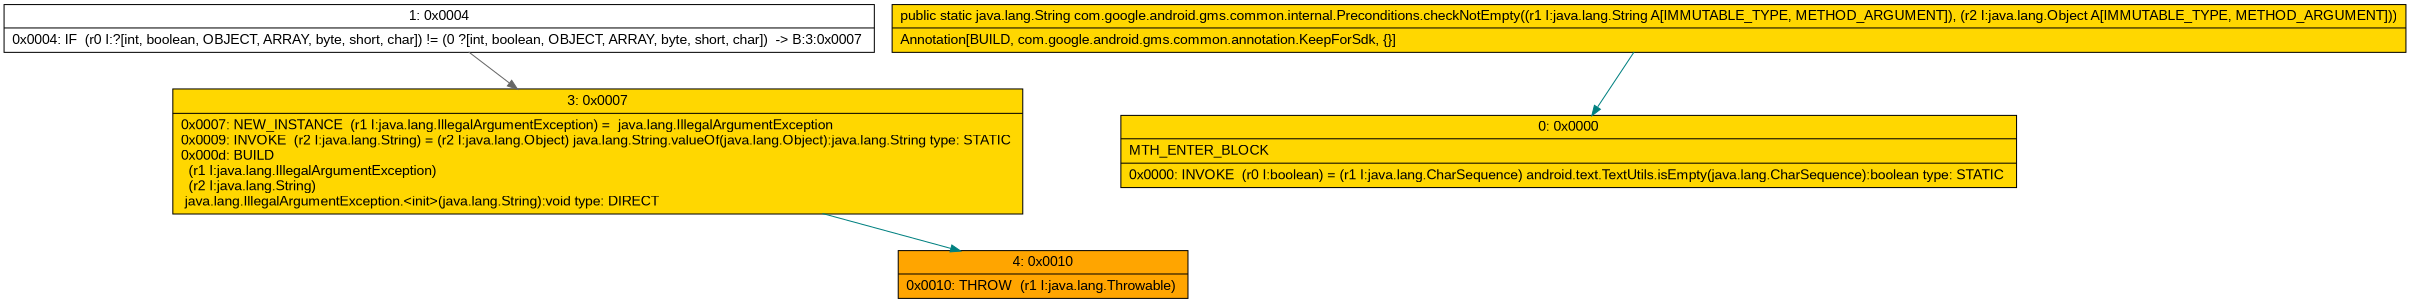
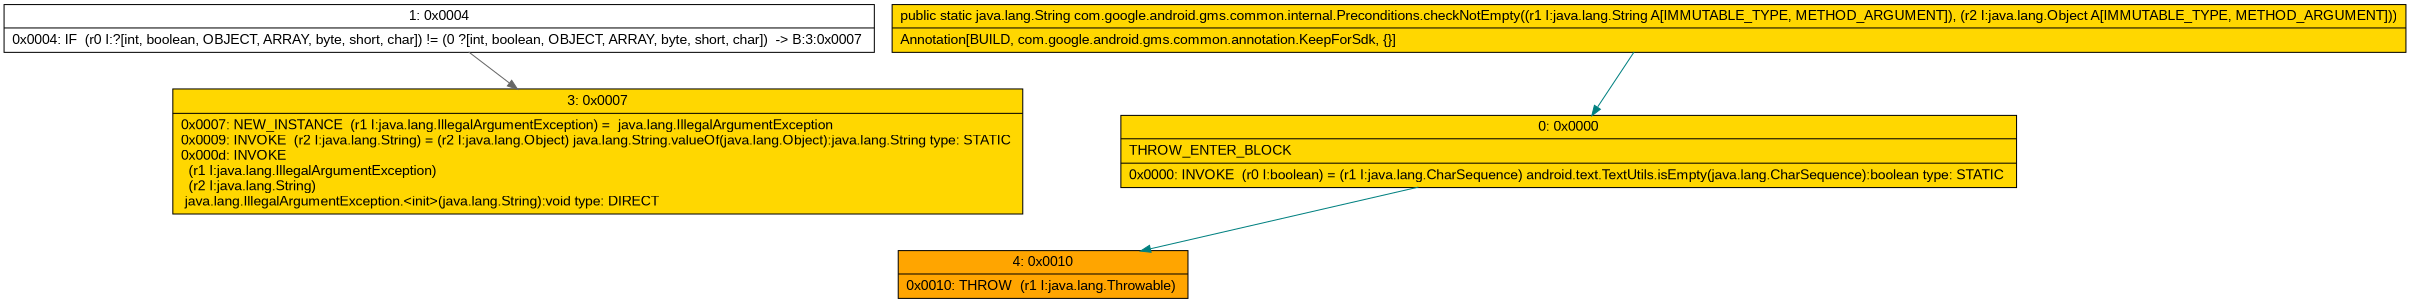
(1199, 150) -> (1210, 150)
(232, 156) -> (238, 156)
(887, 231) -> (1285, 218)
